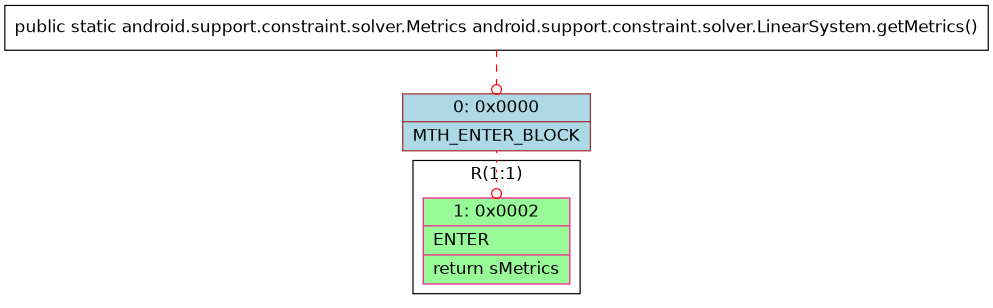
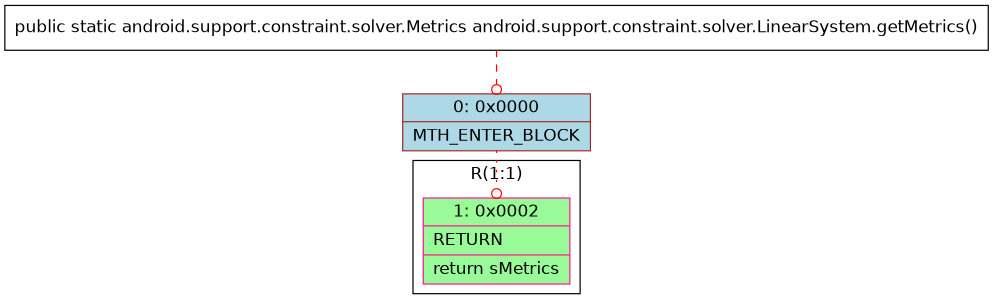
(461, 240) -> (468, 240)
